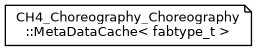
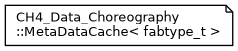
(128, 25) -> (119, 25)
